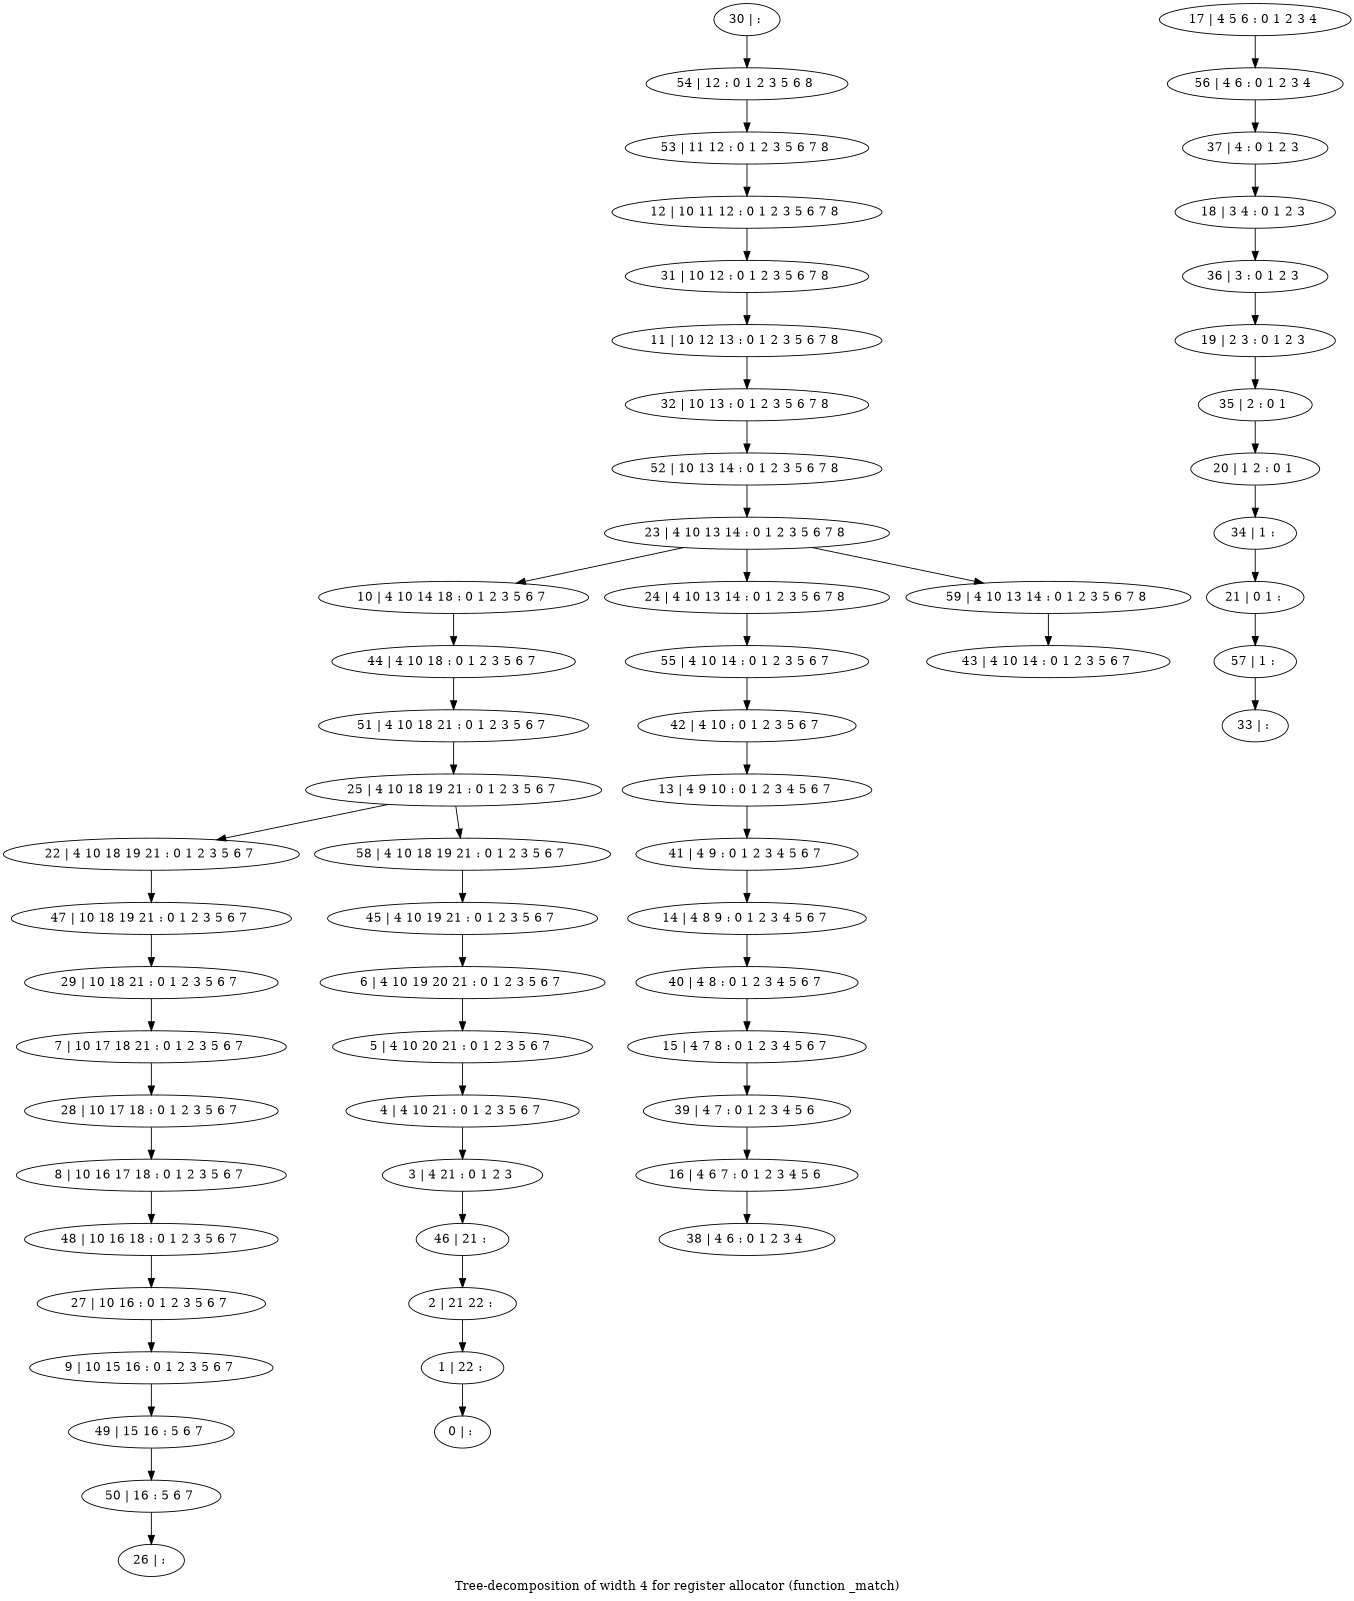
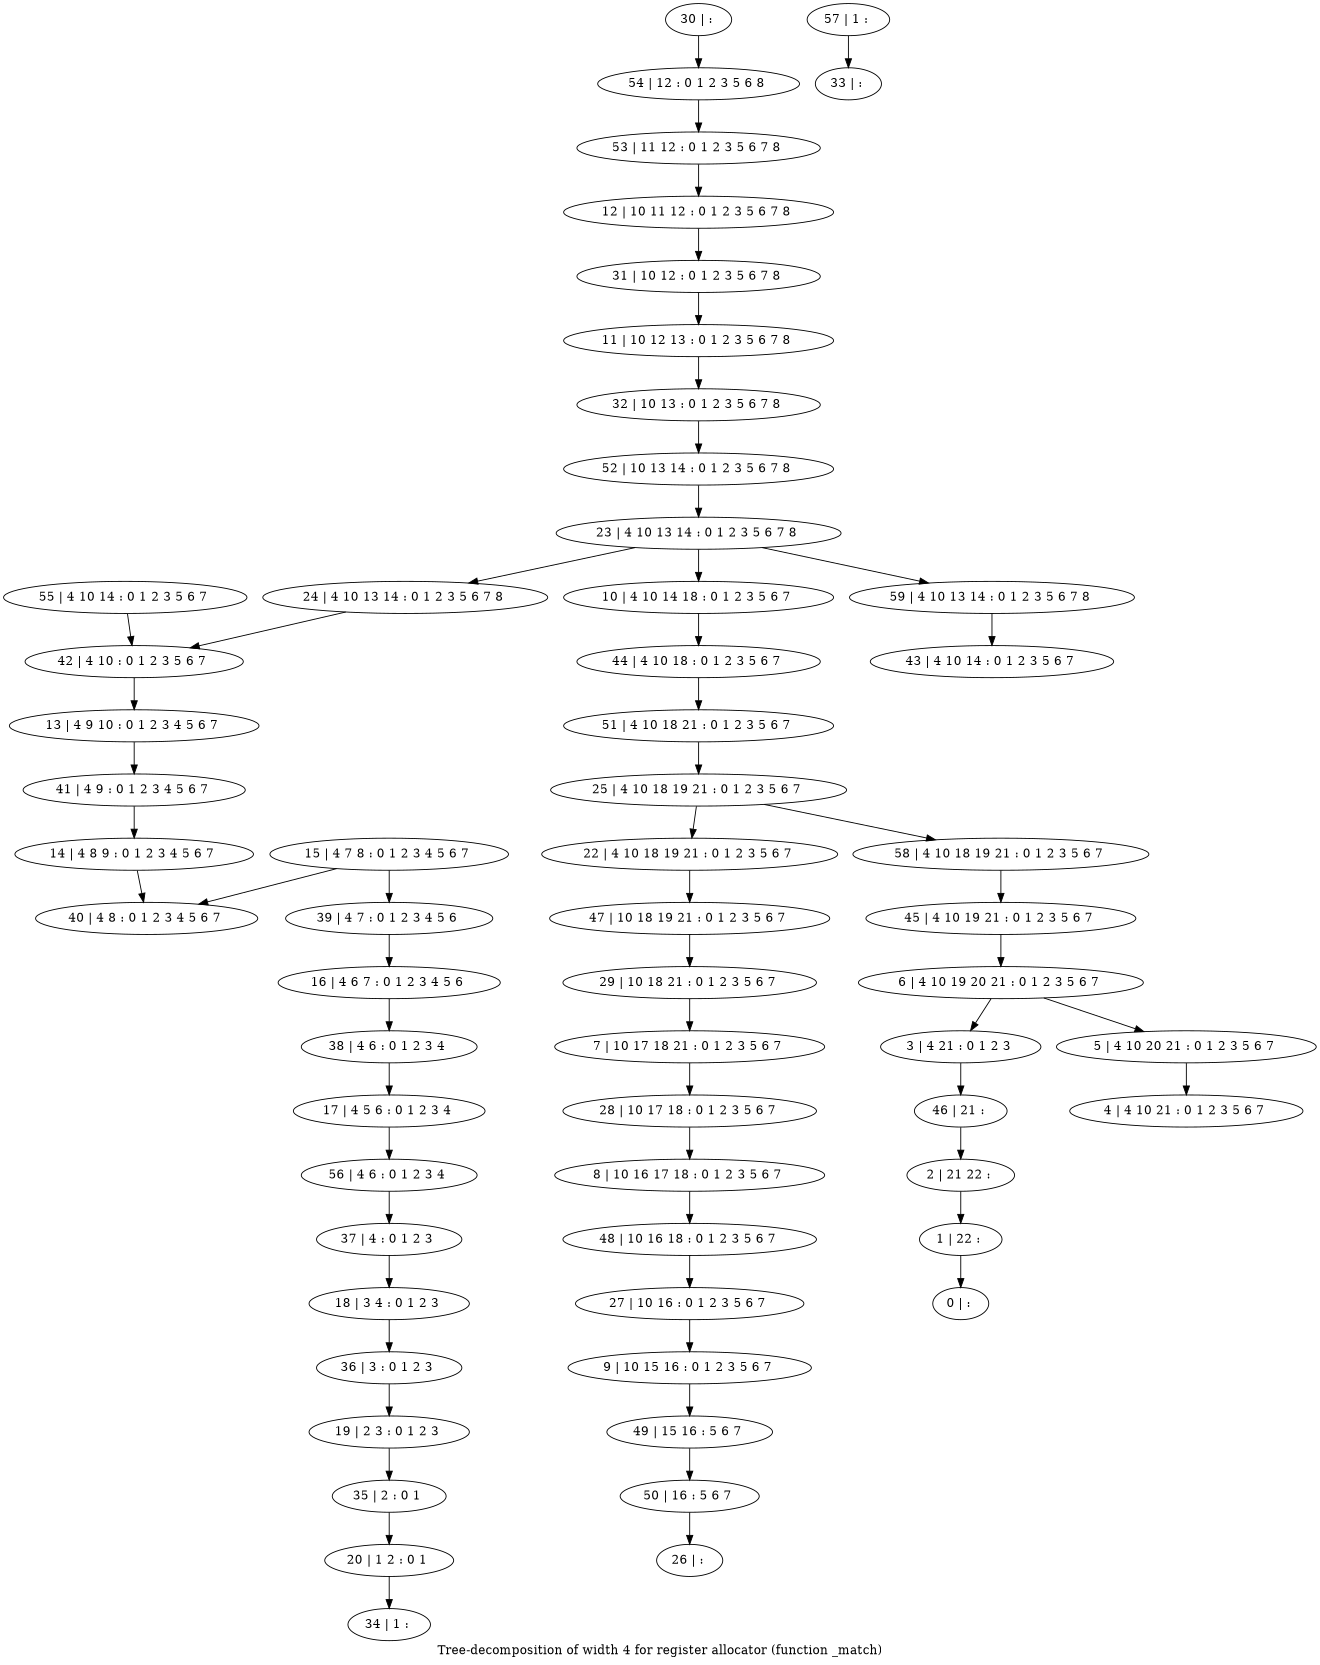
(1255, 597) -> none
(747, 625) -> (272, 629)
(747, 1010) -> (272, 885)
none -> (389, 1075)
(463, 1139) -> (983, 1011)
